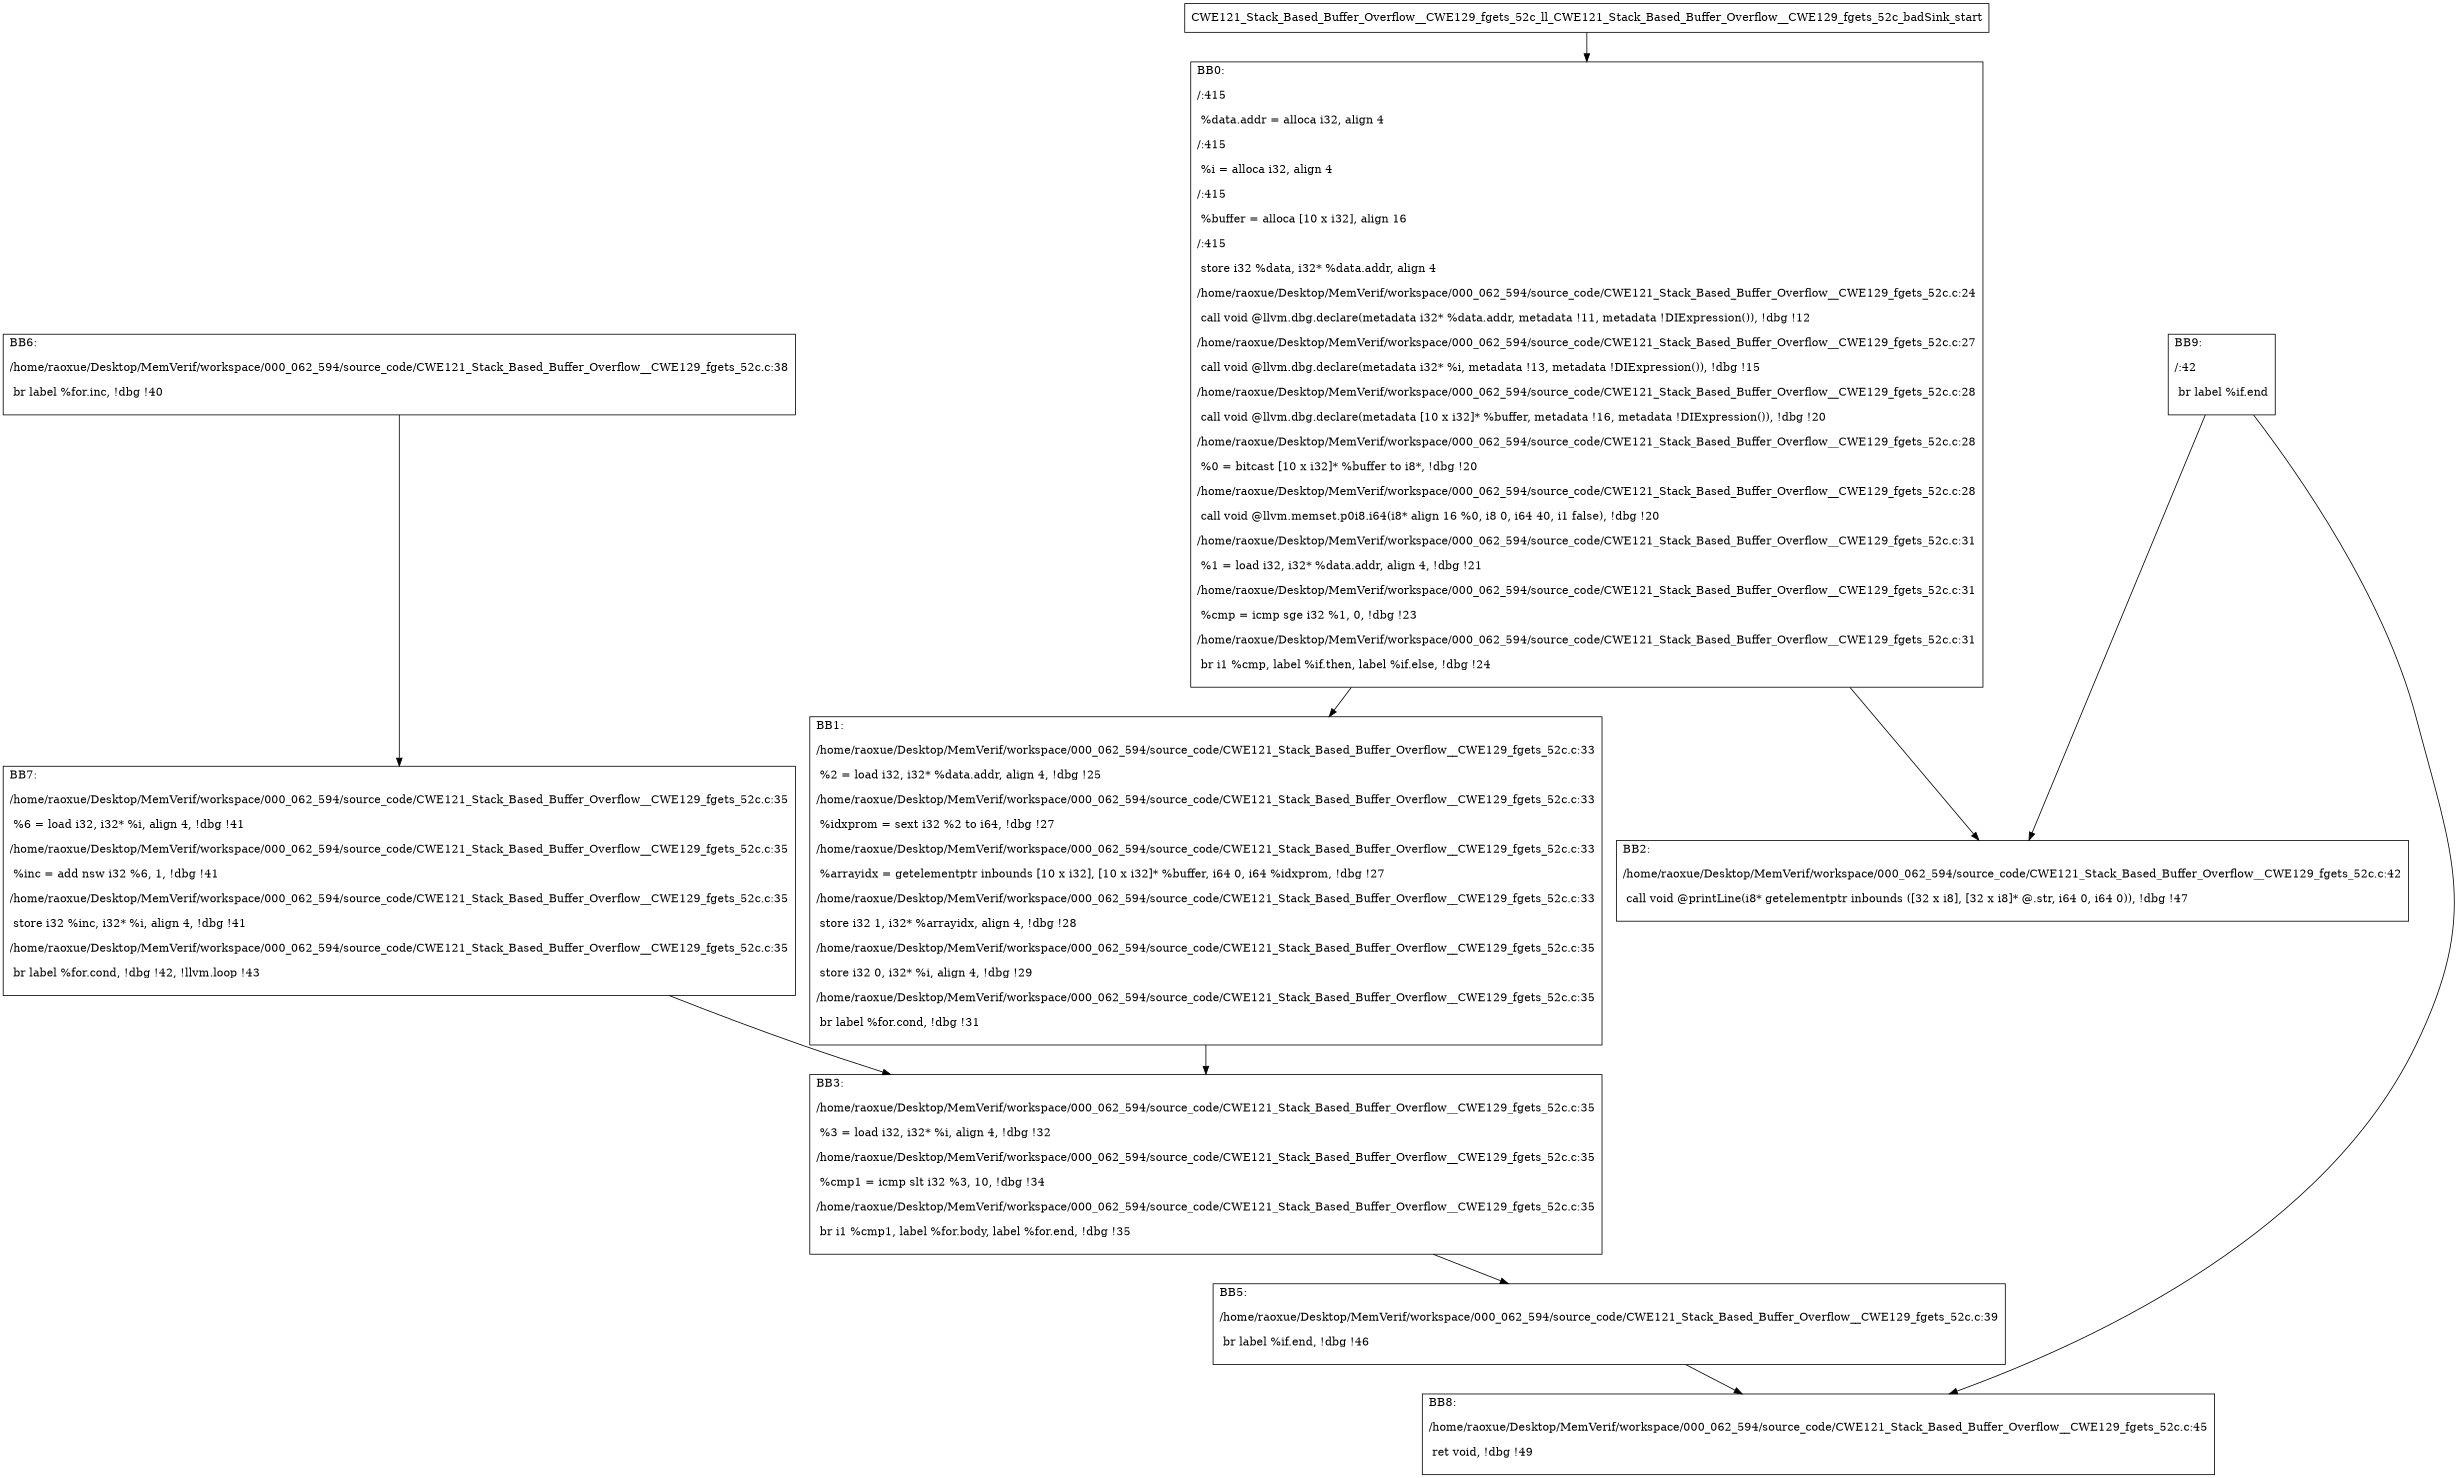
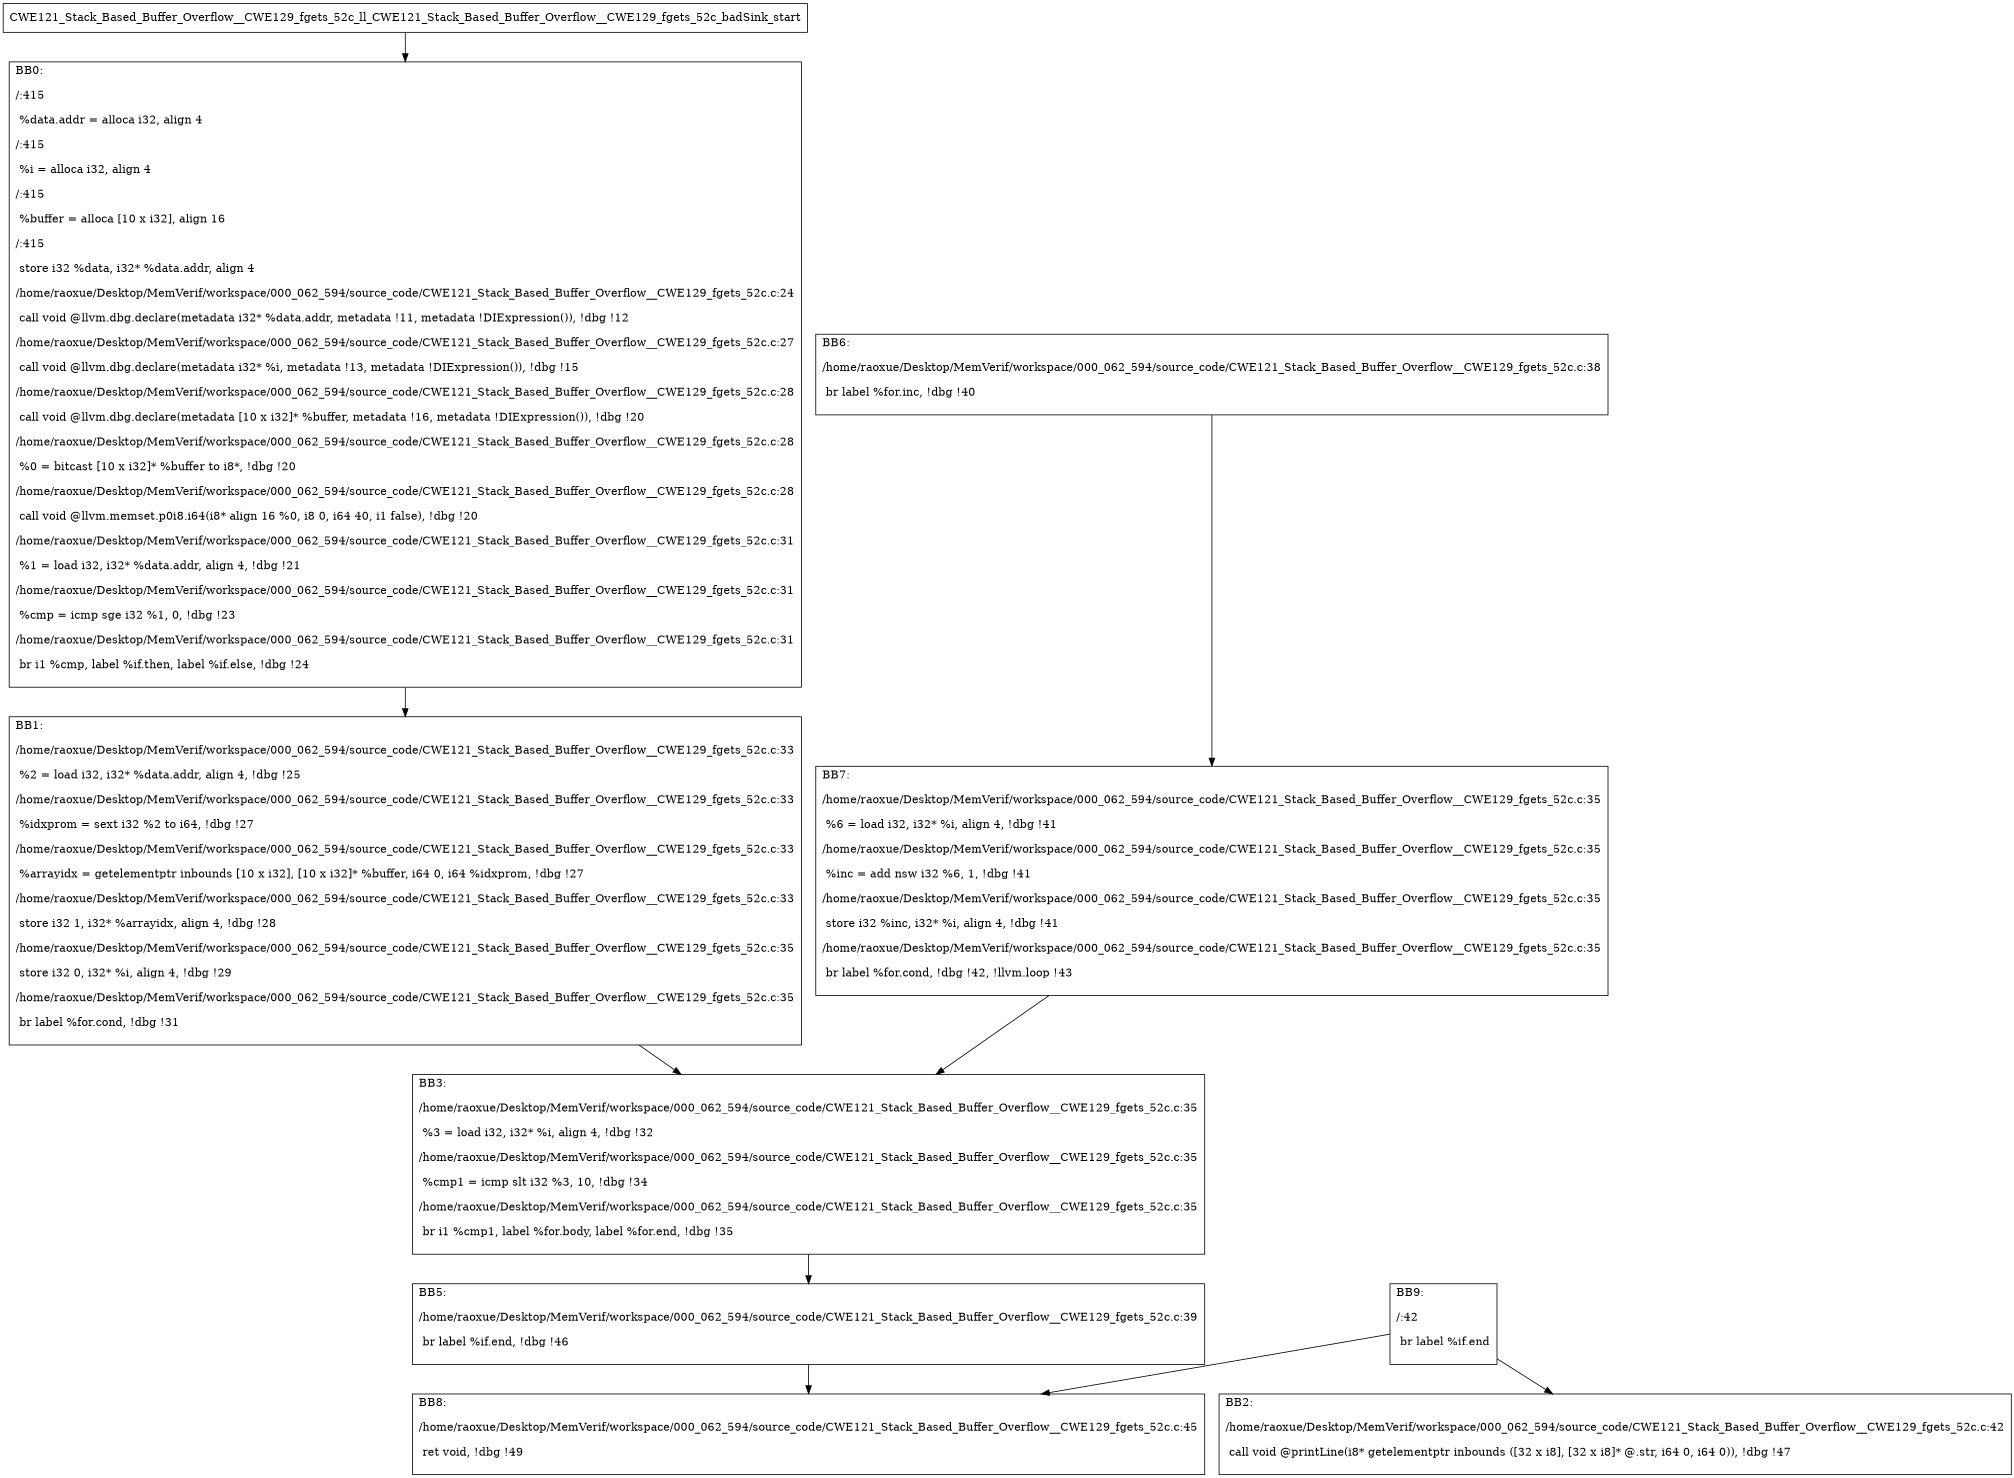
(1912, 761) -> none
